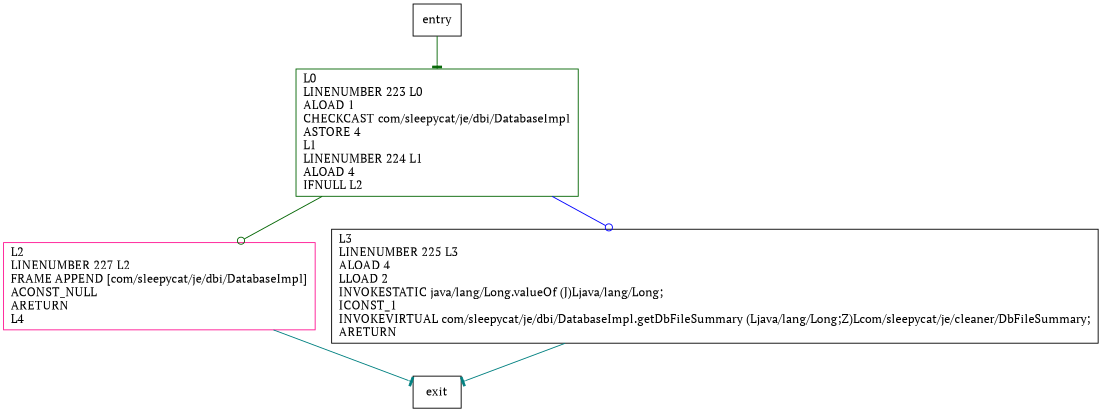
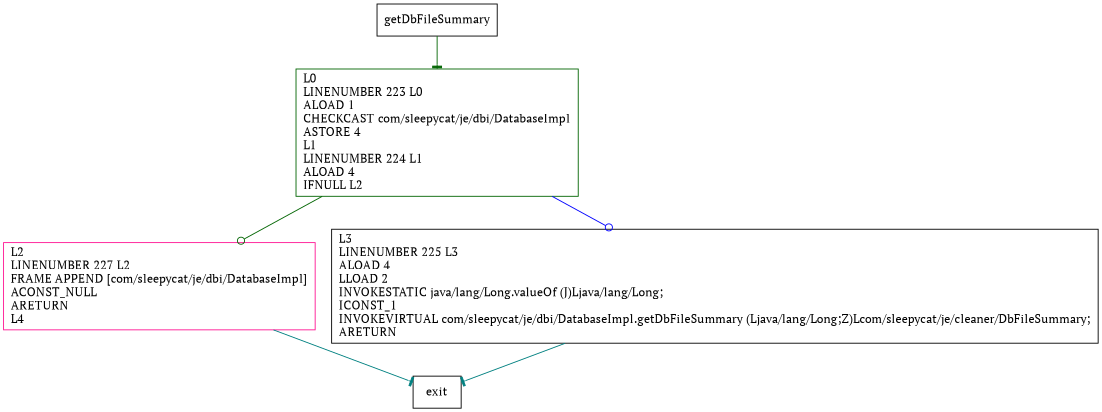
(437, 20) -> (437, 20)
